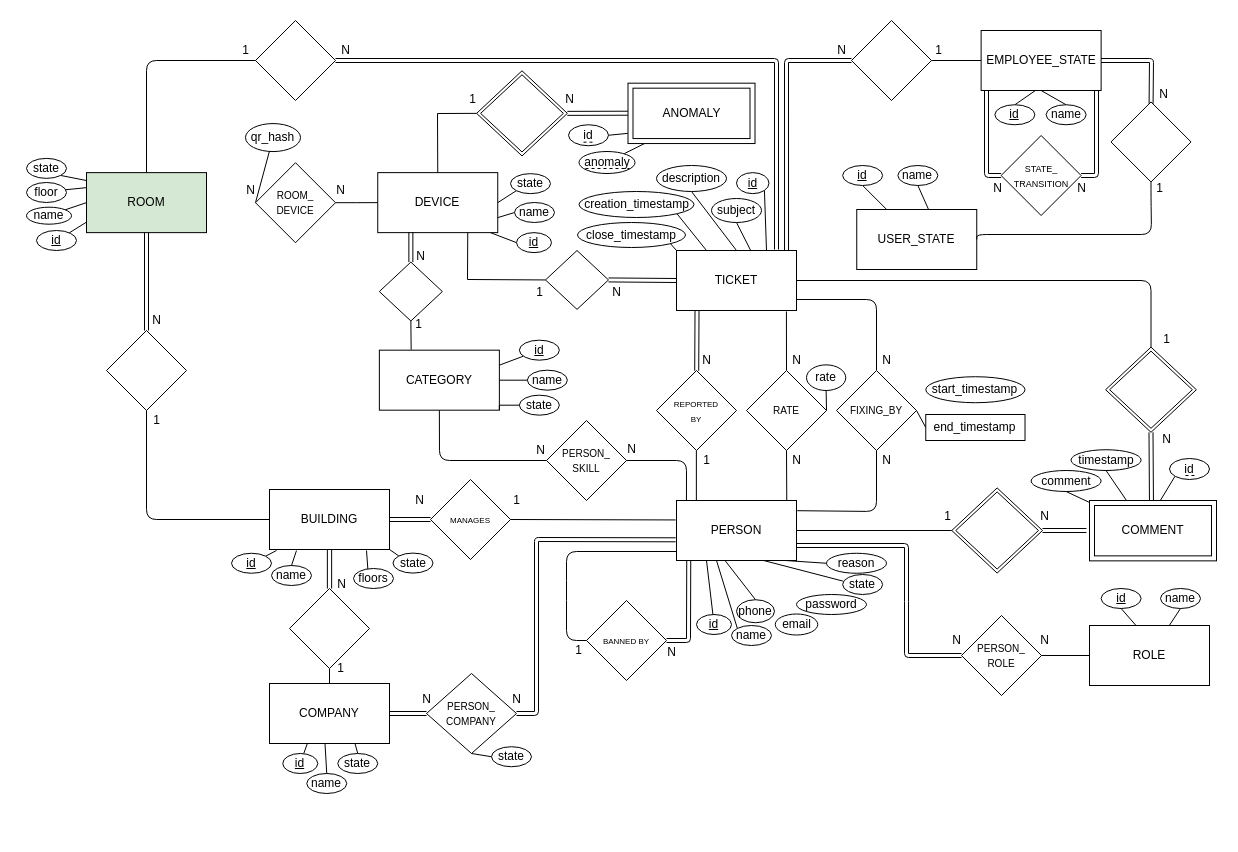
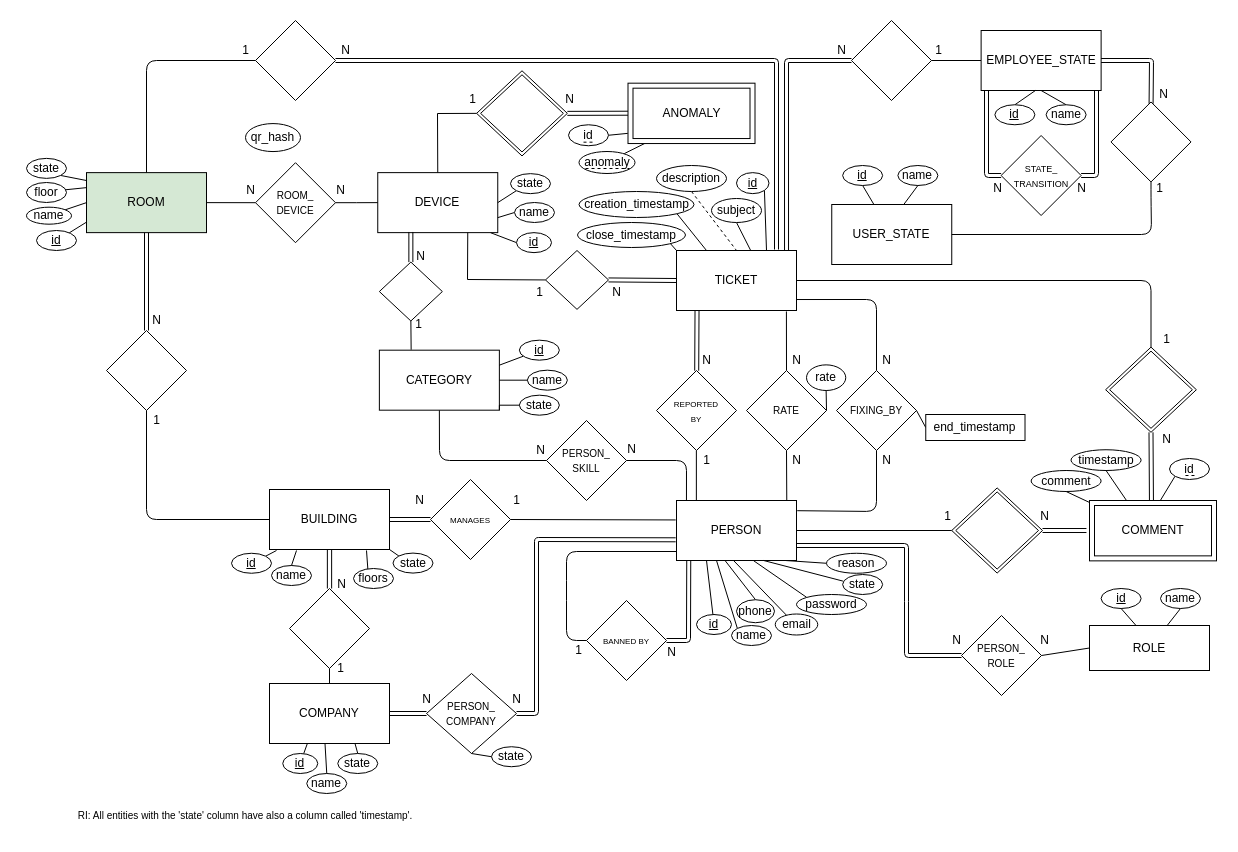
(262, 178) -> (232, 203)
(713, 220) -> (713, 220)
(917, 240) -> (892, 235)
(975, 390) -> none
none -> (780, 579)
none -> (761, 589)
(1150, 656) -> (1150, 648)
none -> (246, 816)
